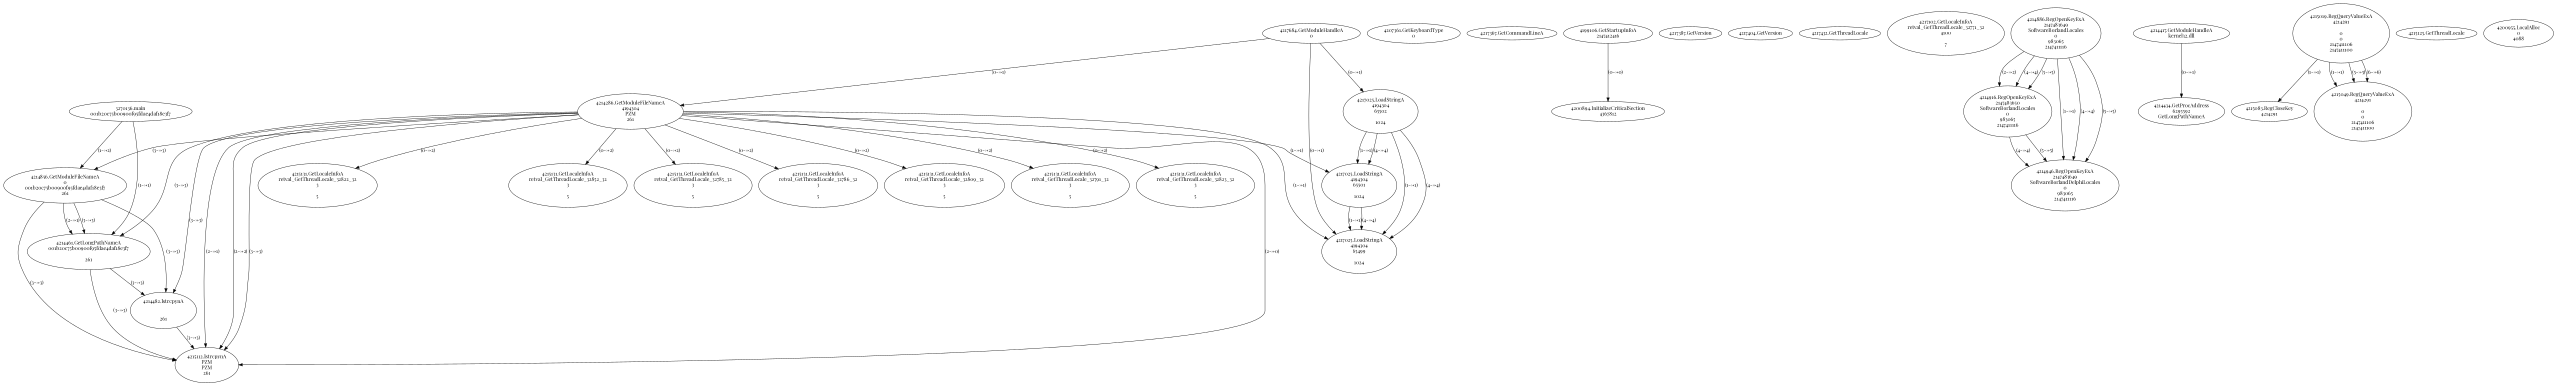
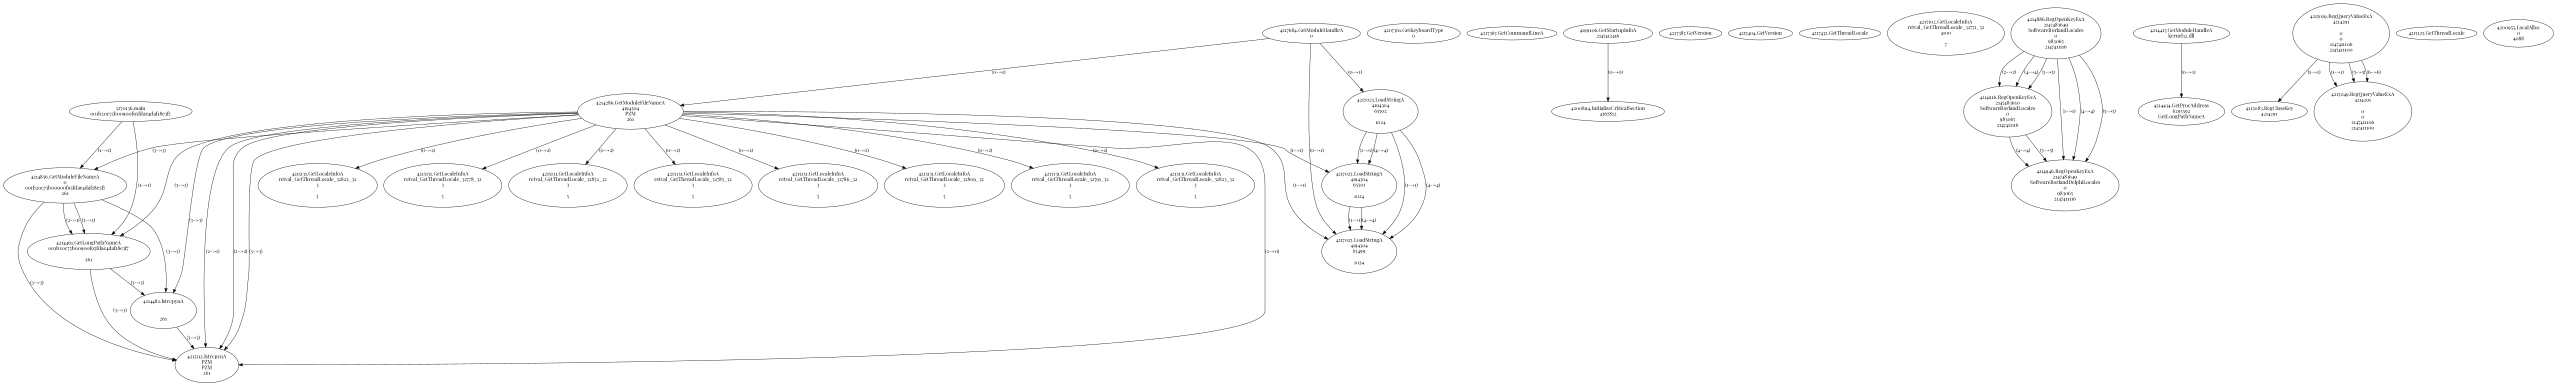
none -> (443, 185)
